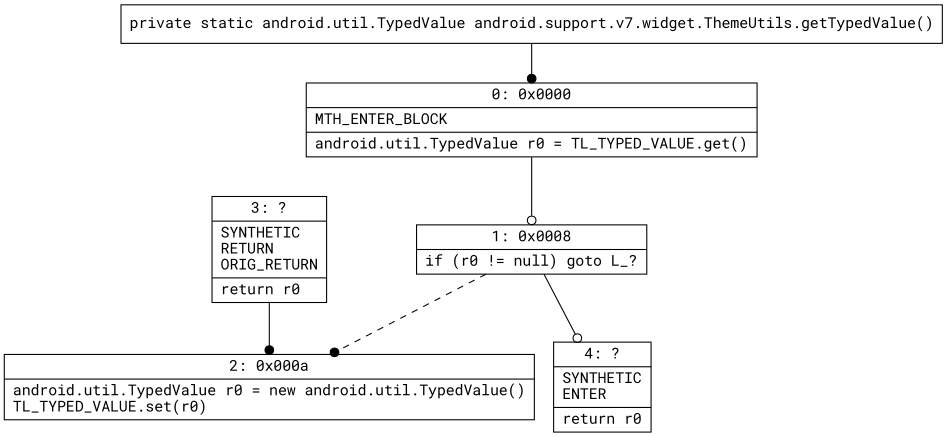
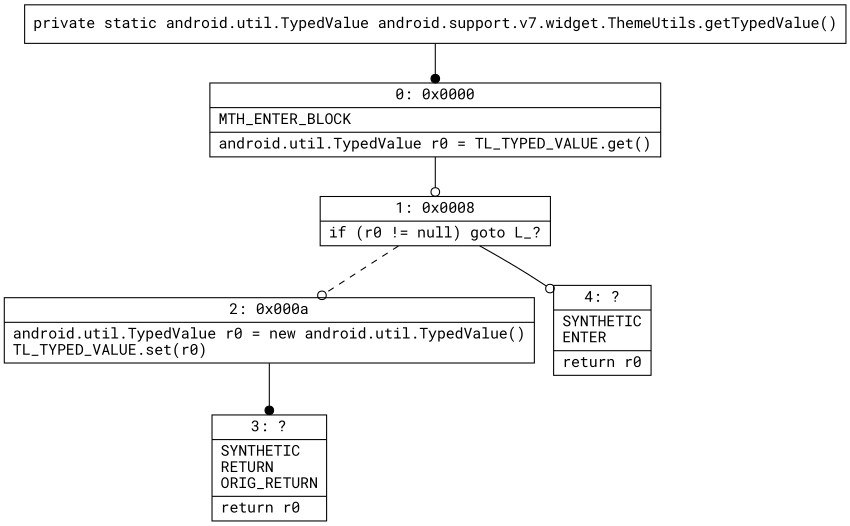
(412, 312) -> (362, 269)
(269, 324) -> (269, 385)
